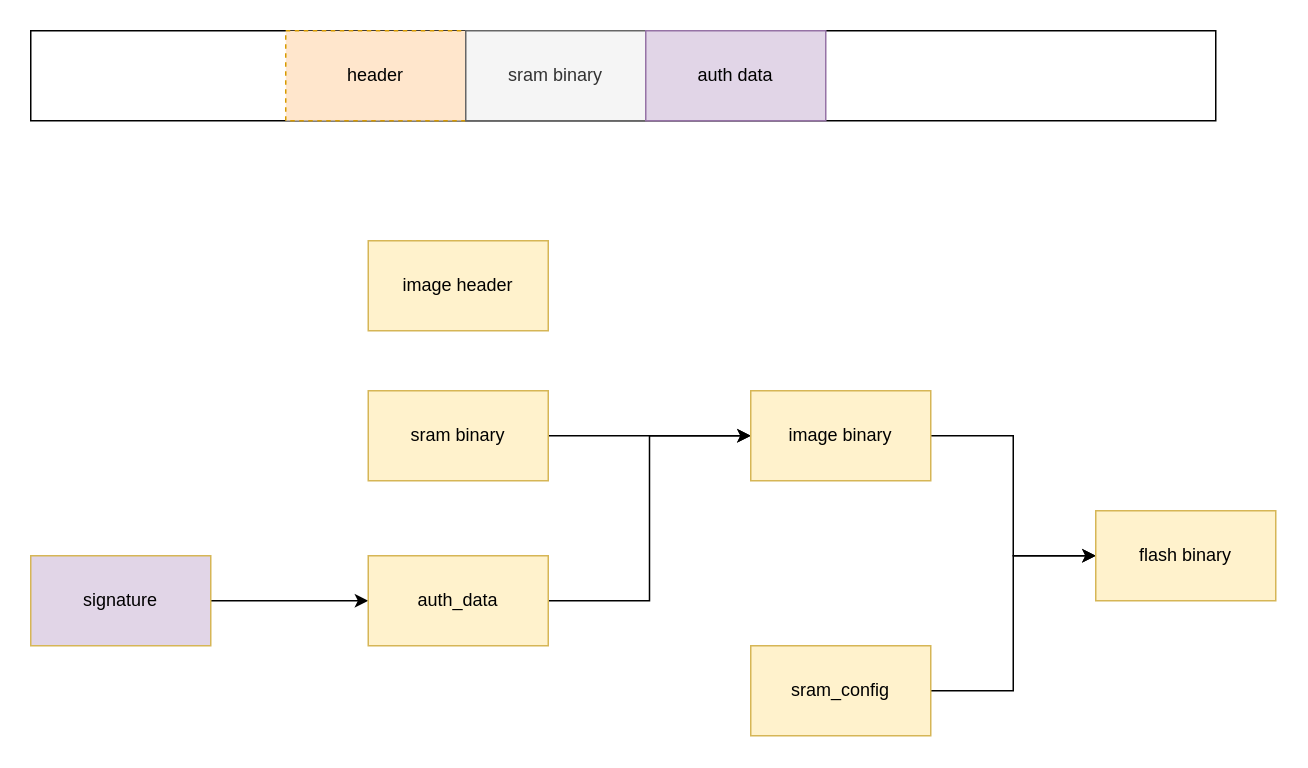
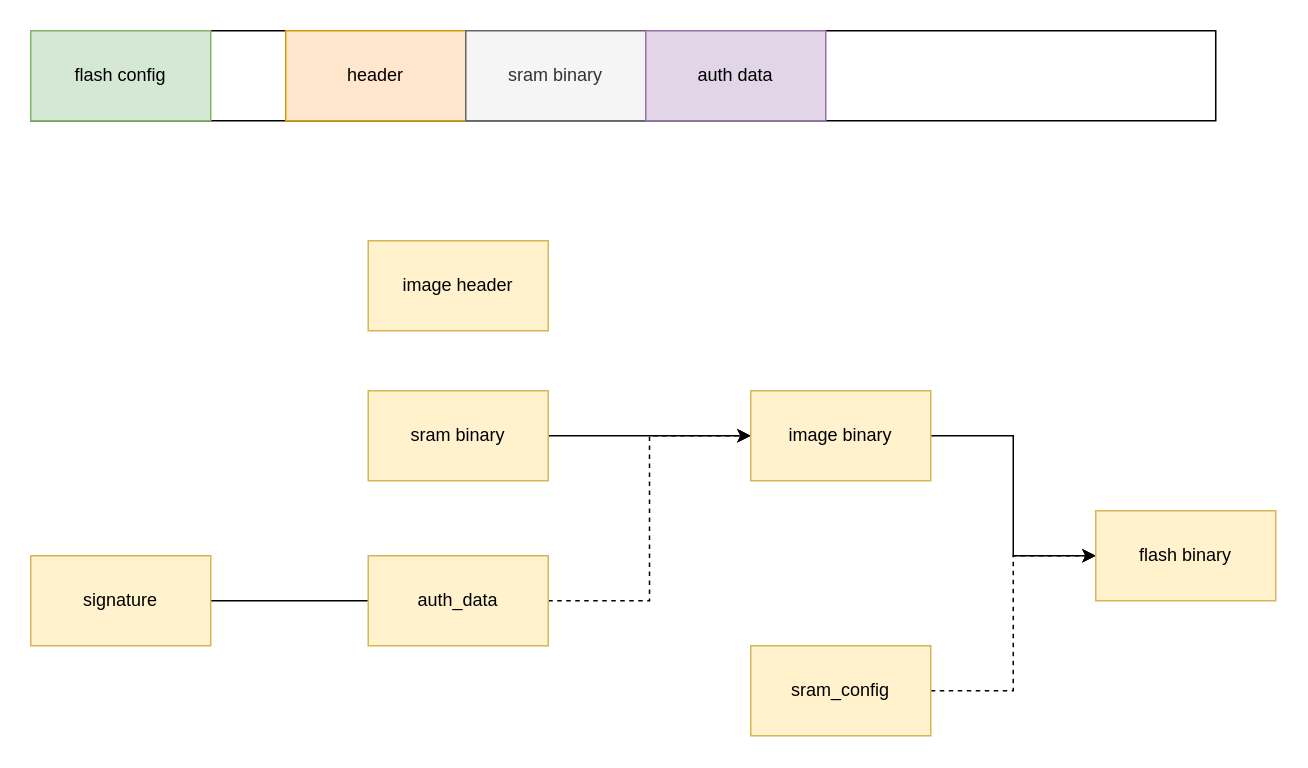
none -> (121, 76)
(376, 76) -> (376, 76)
(650, 569) -> (650, 569)
(121, 601) -> (121, 601)
(357, 601) -> (361, 601)
(1013, 665) -> (1013, 665)
